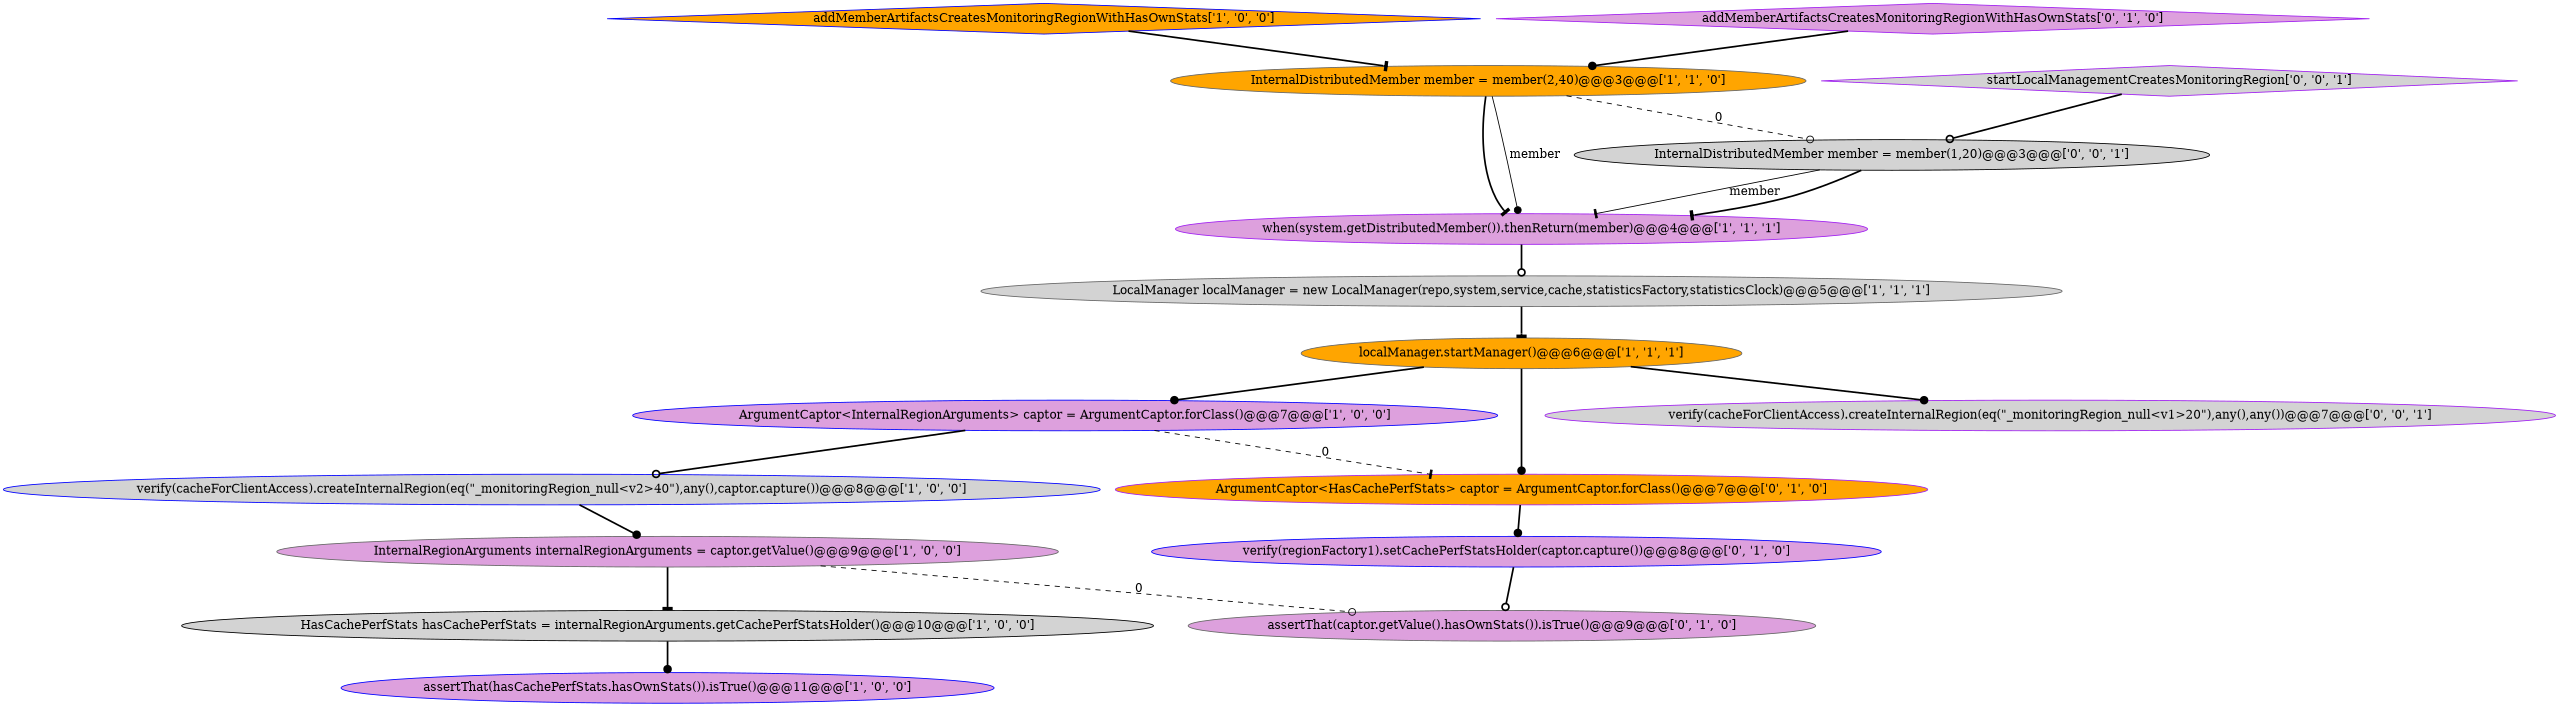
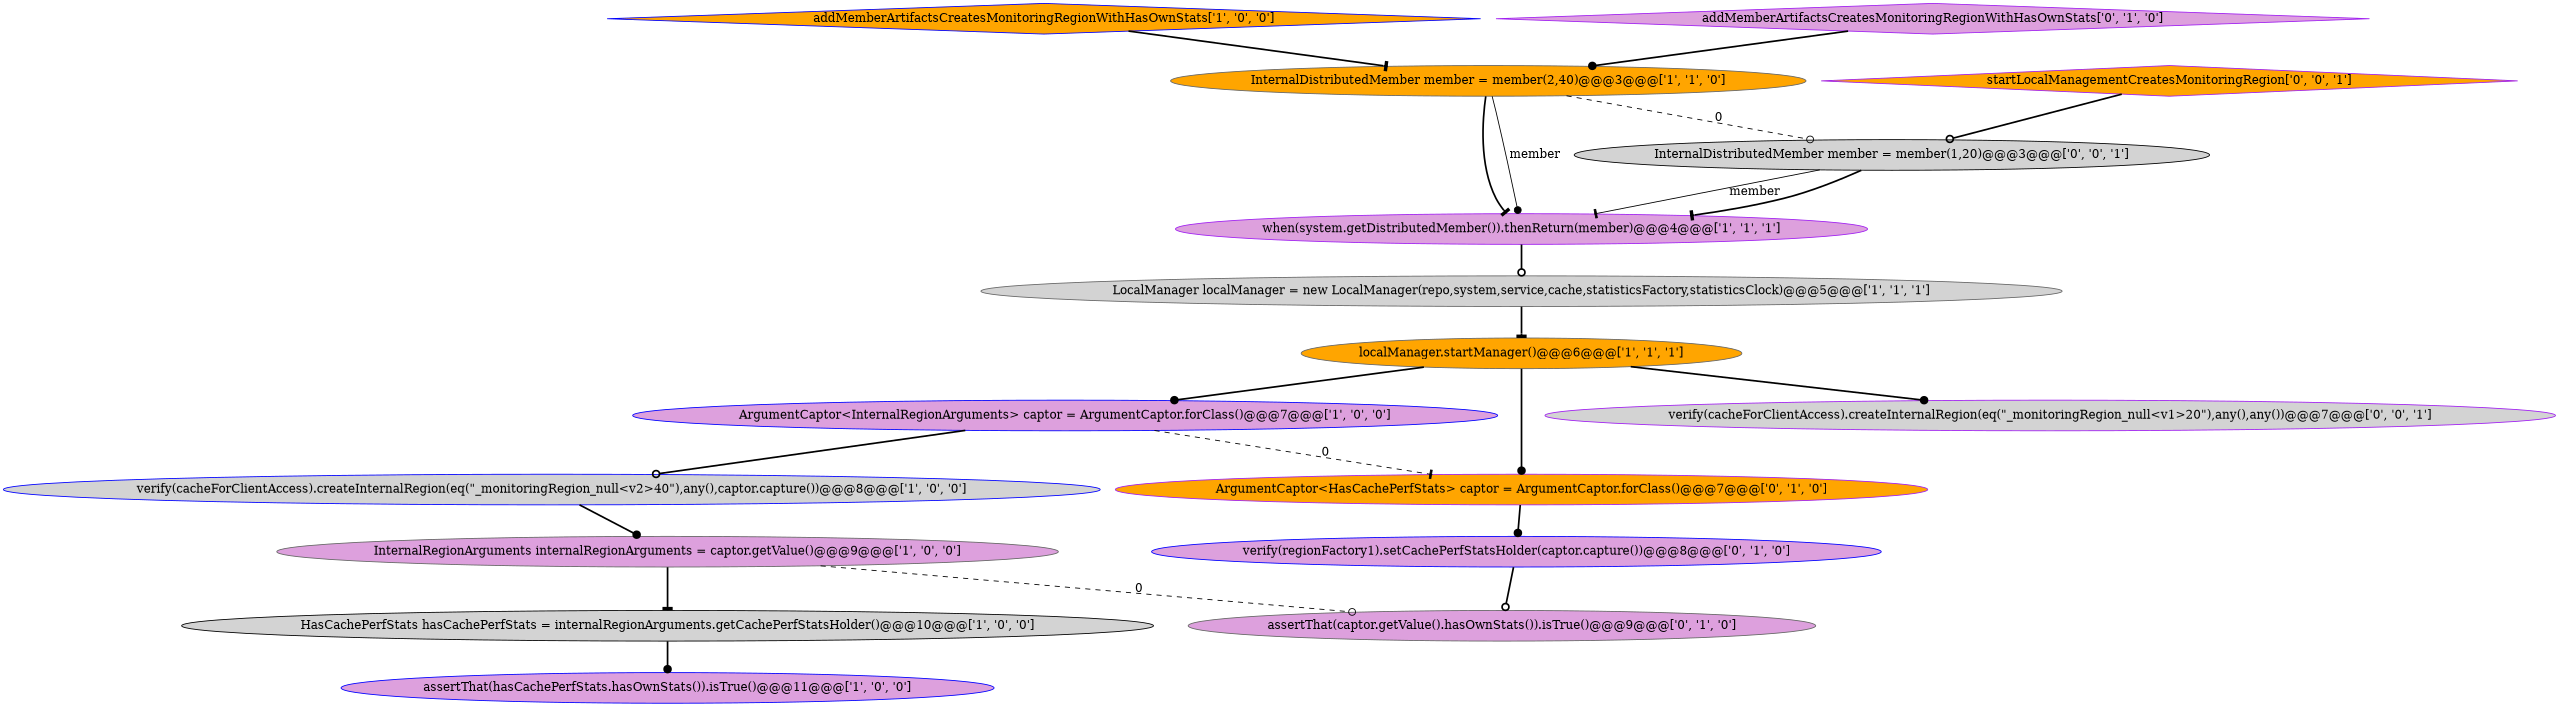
(2169, 81) -> (2169, 81)
